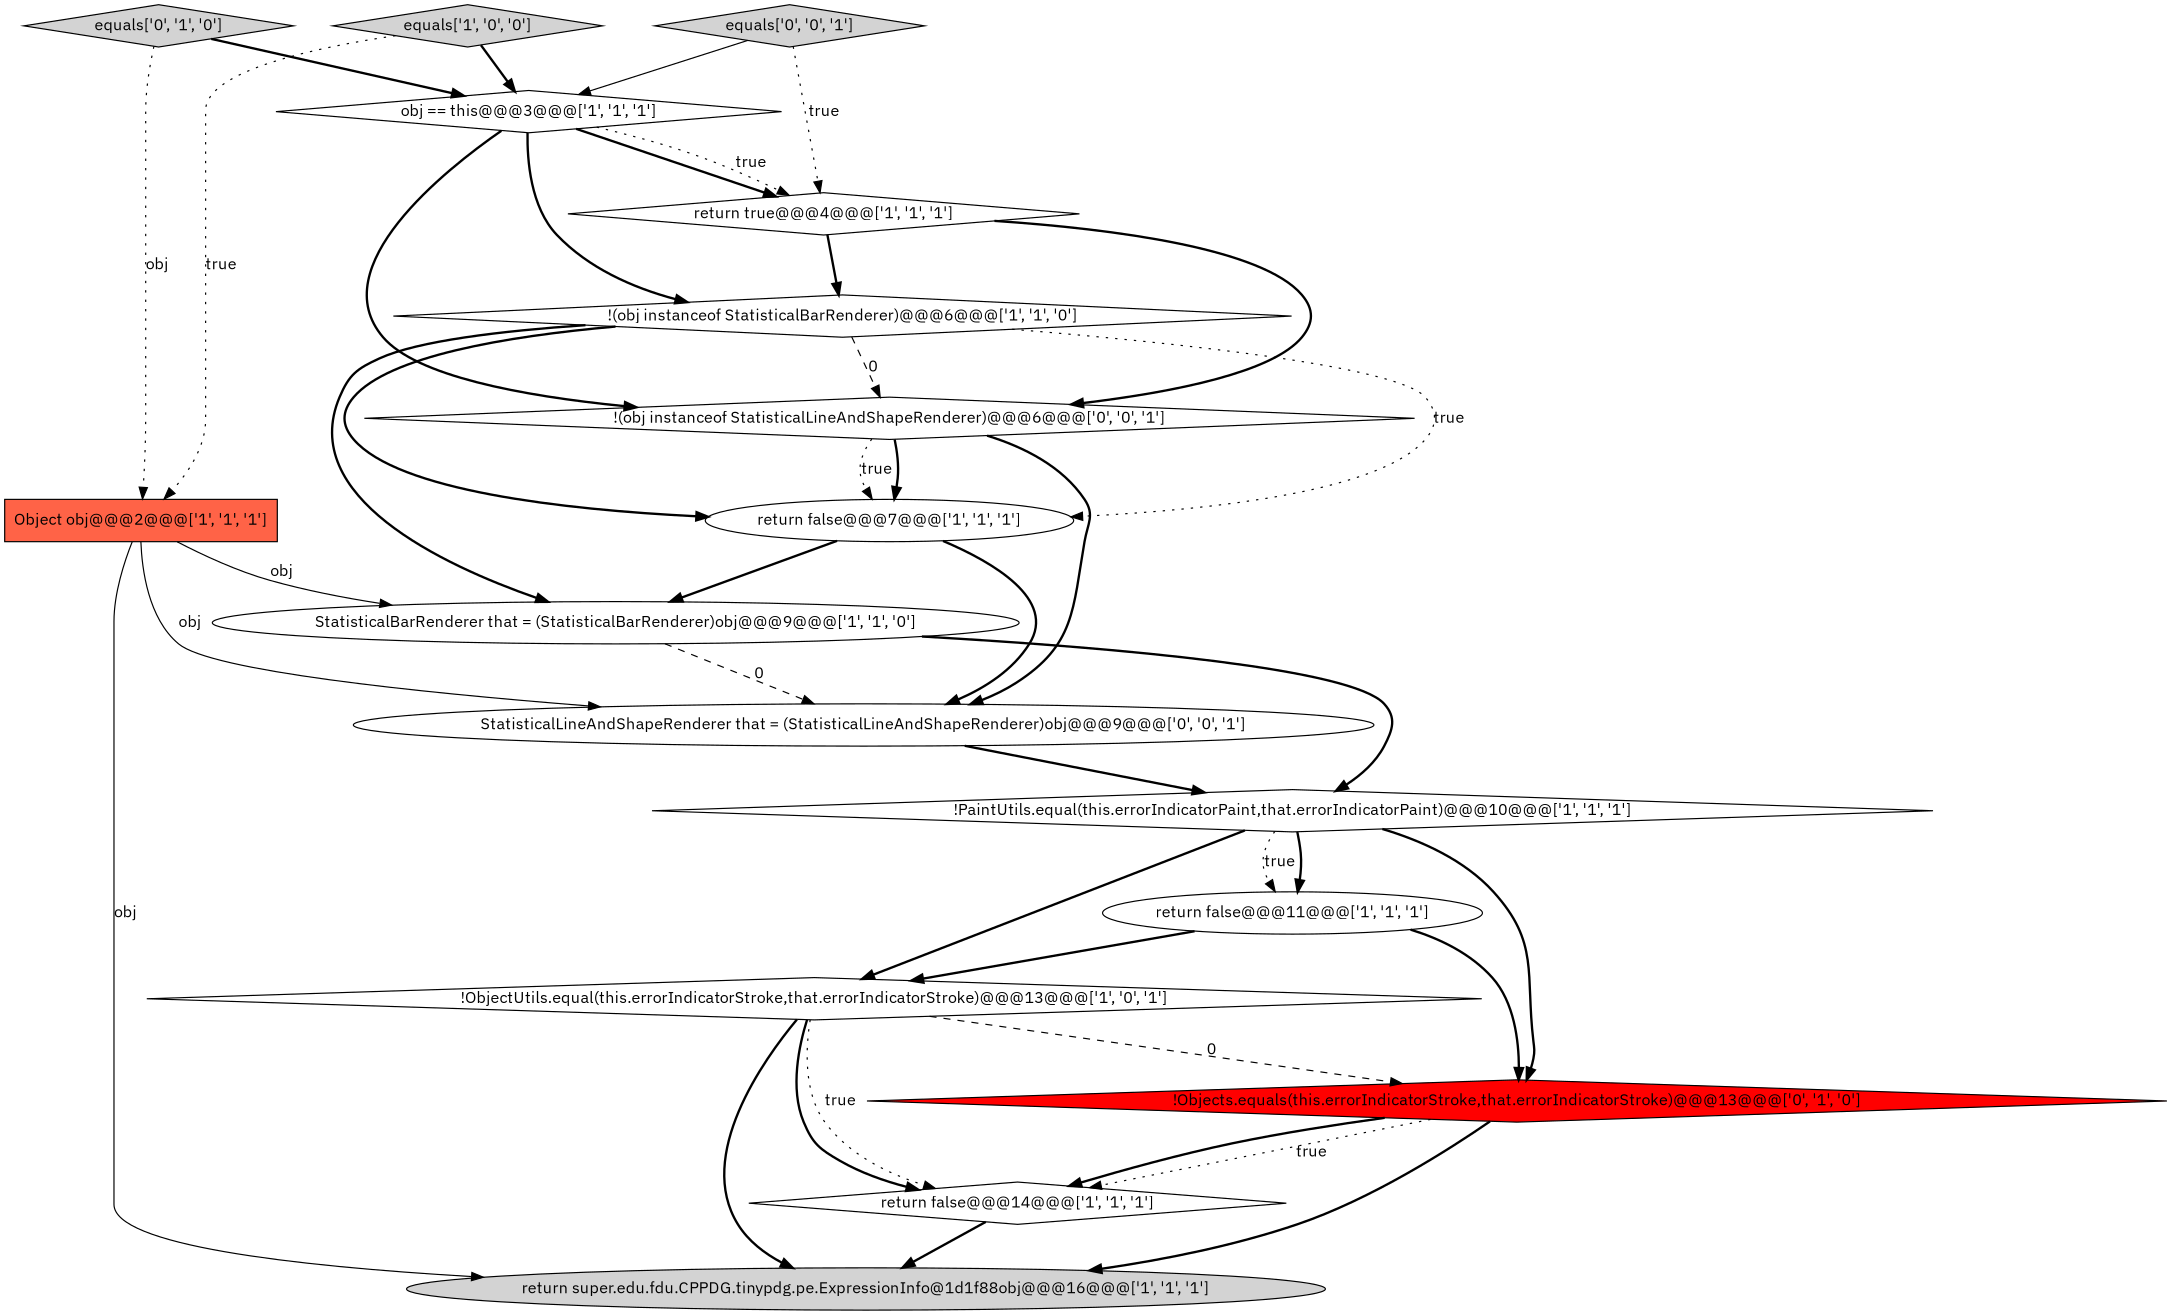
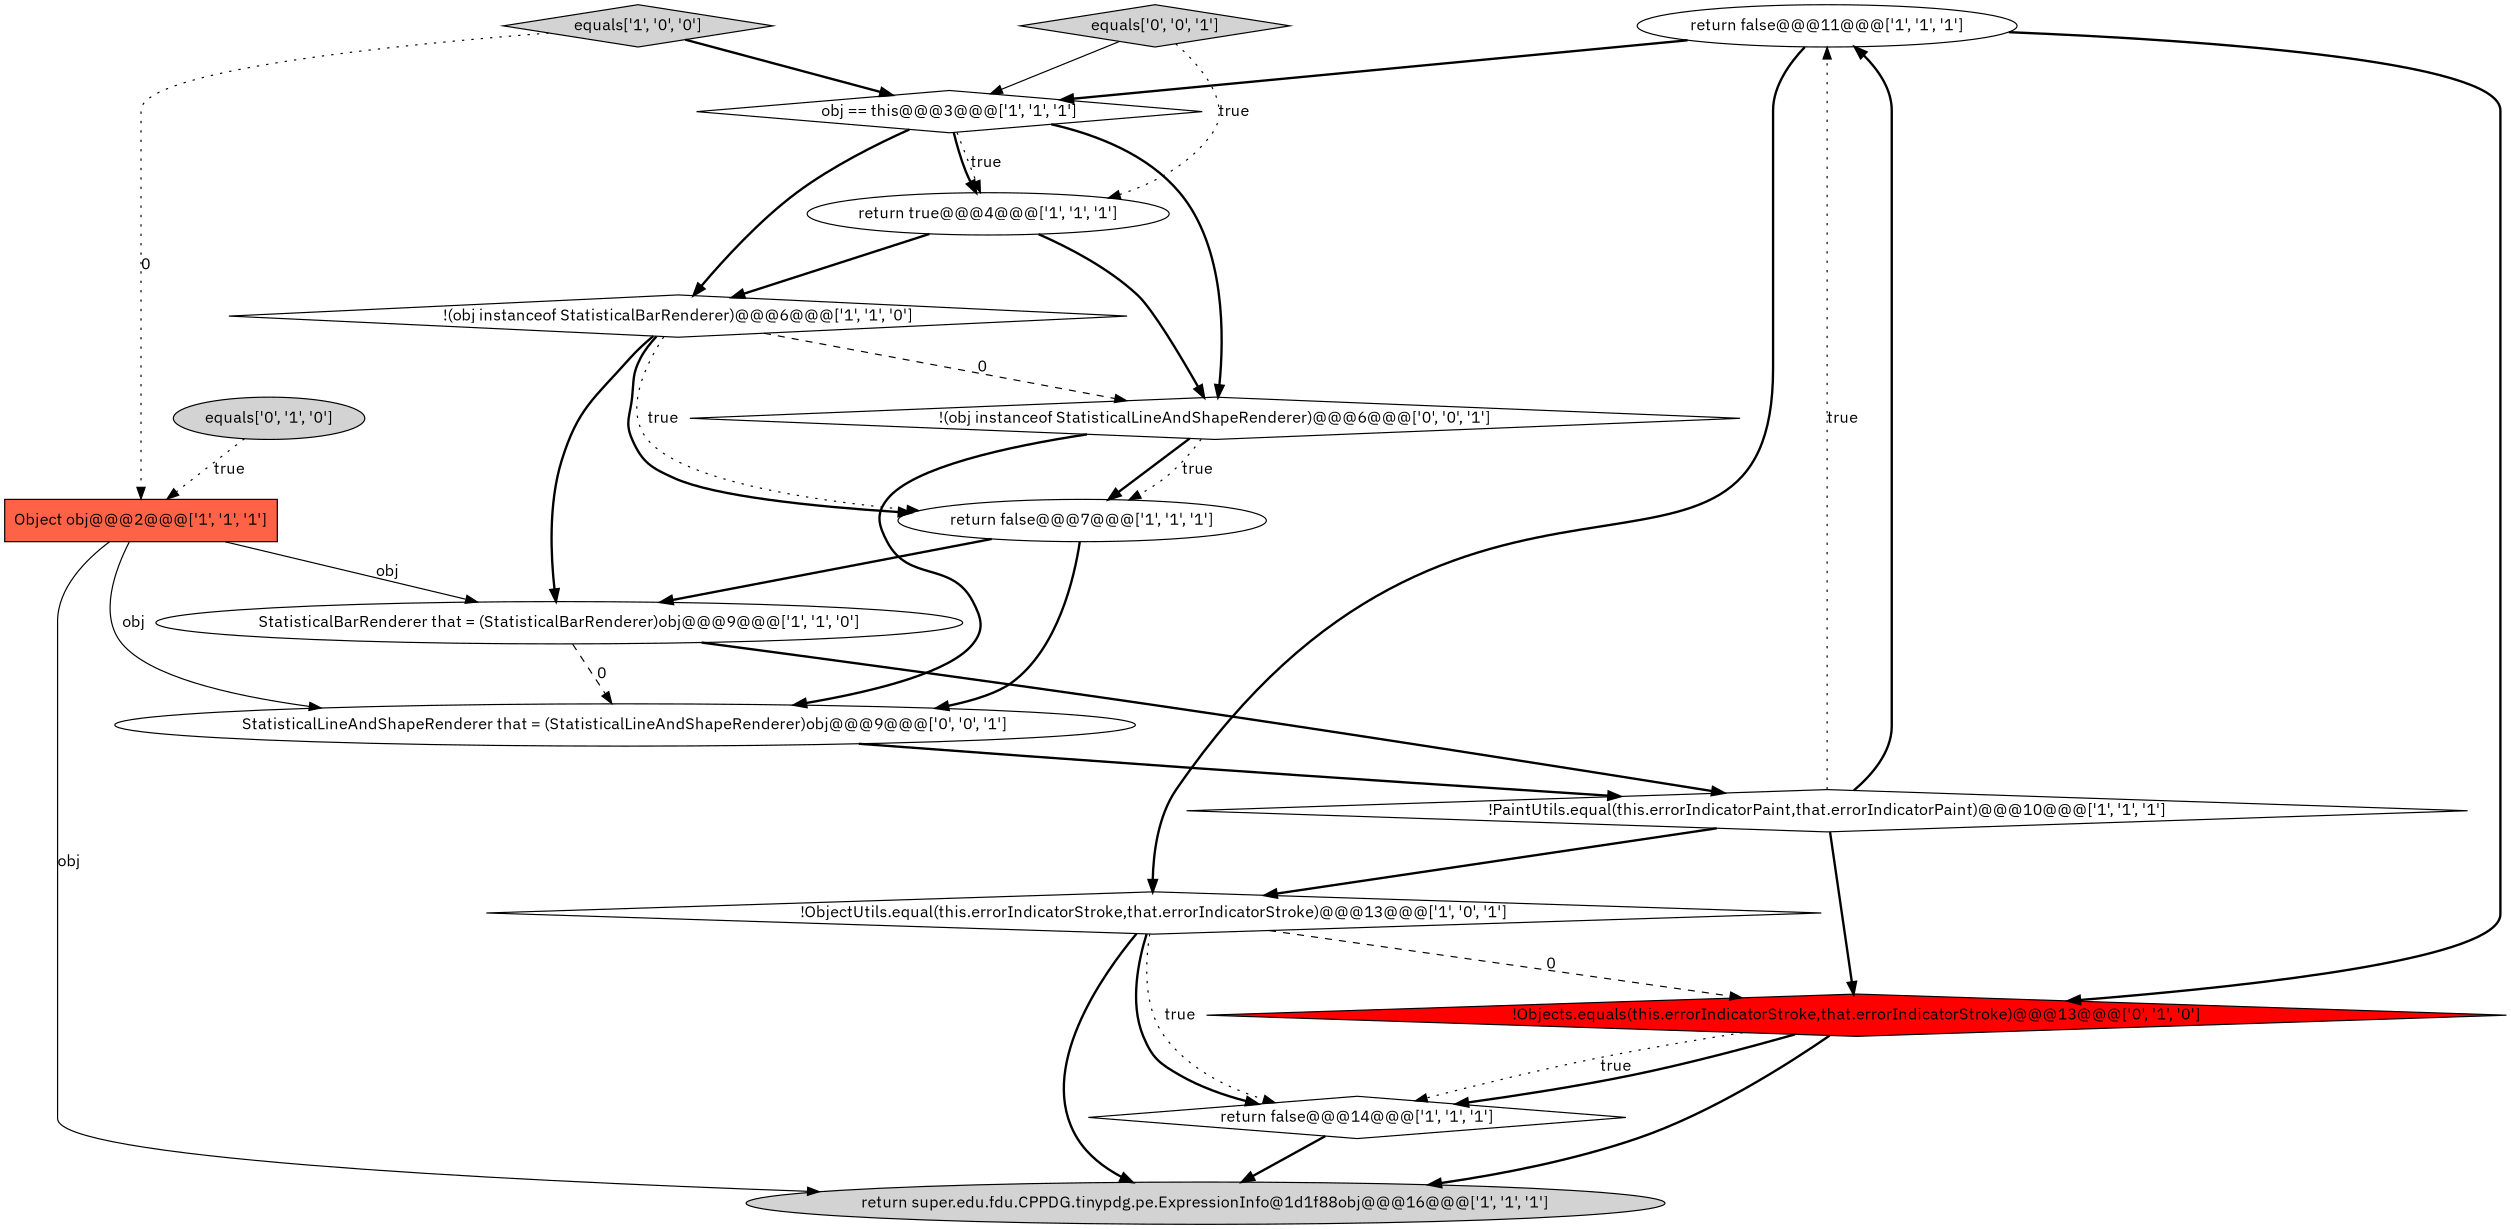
(159, 26) -> (269, 418)
(332, 66) -> (1380, 69)
(824, 214) -> (988, 214)
(157, 265) -> (230, 469)
(221, 265) -> (146, 265)
